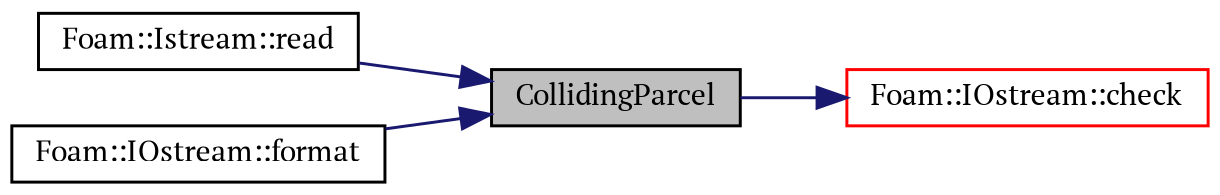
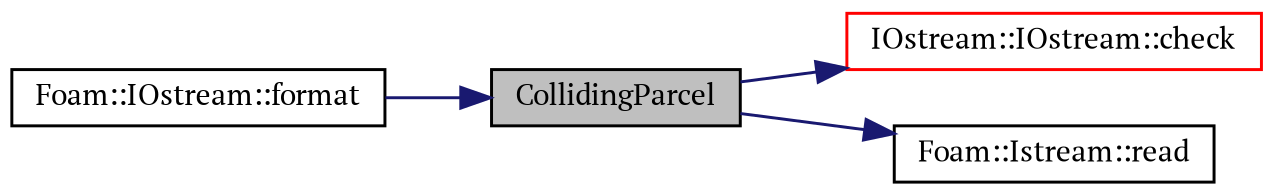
(410, 70) -> (802, 122)
(1028, 98) -> (1054, 41)
